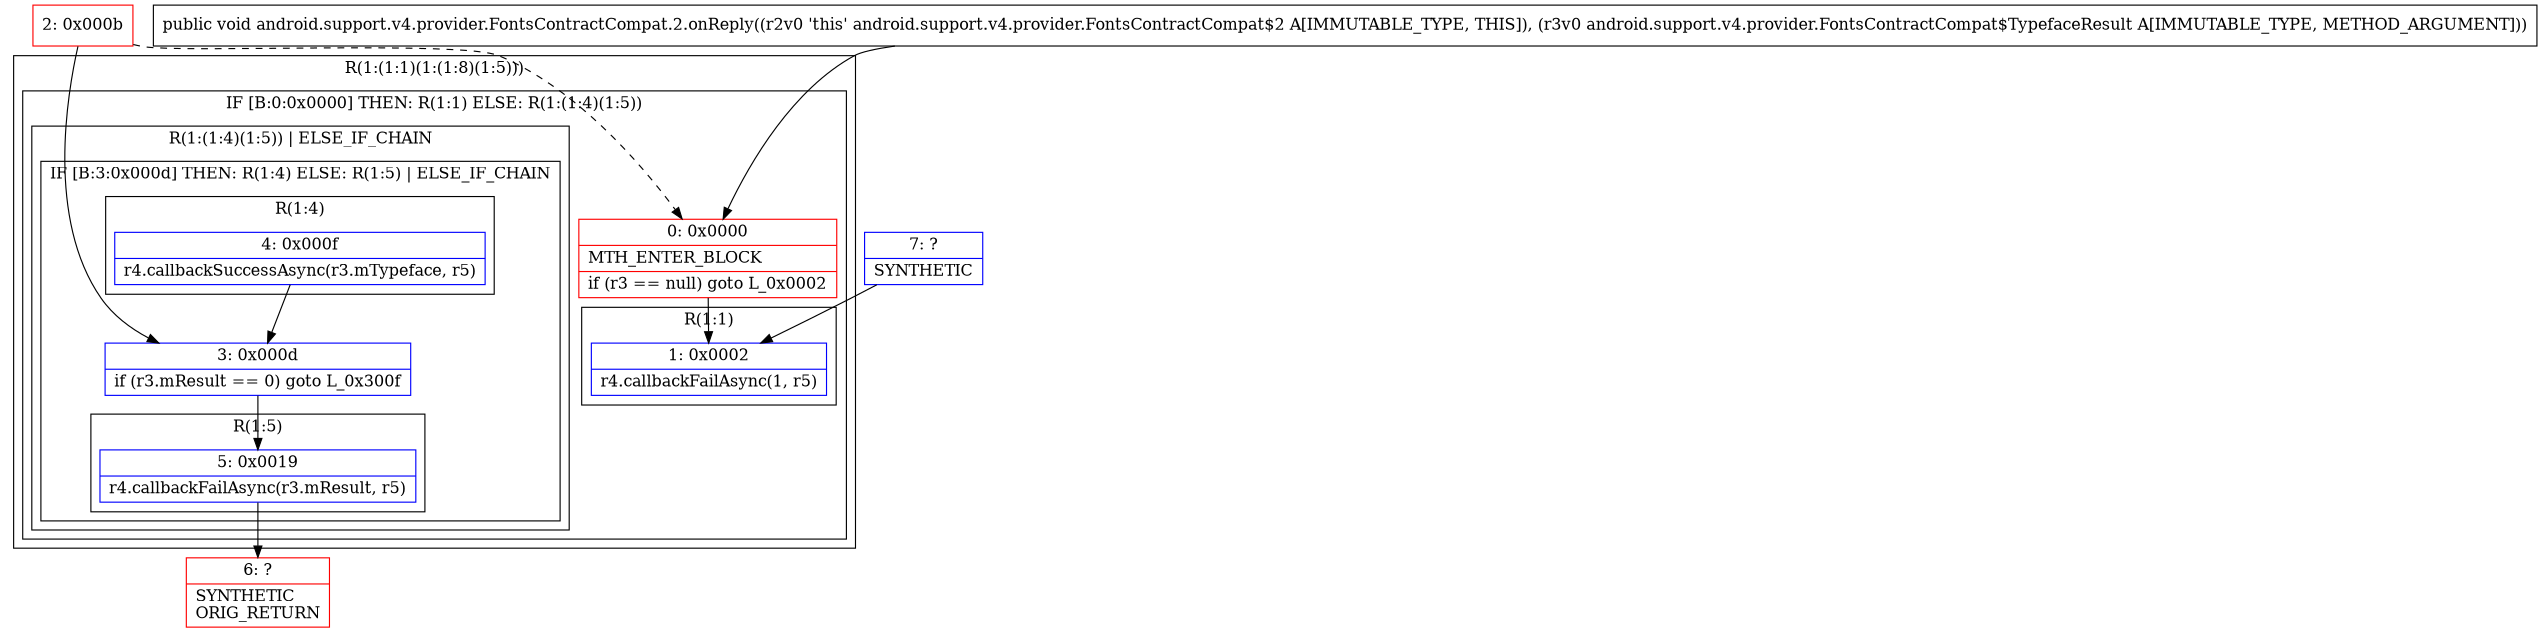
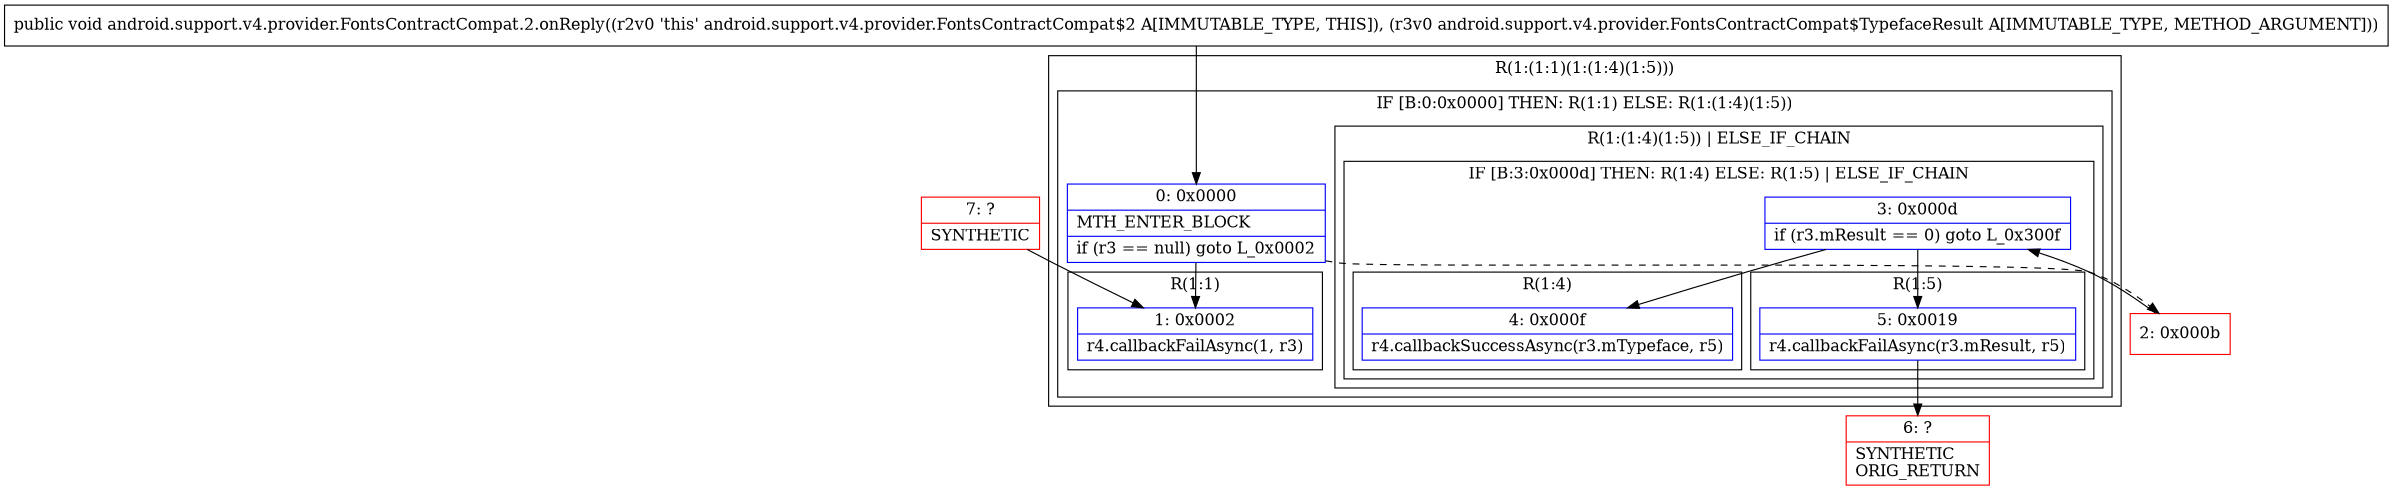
(434, 49) -> (1742, 265)
(435, 69) -> (1585, 69)
(708, 258) -> (1196, 223)
(924, 258) -> (980, 223)
(281, 309) -> (1723, 279)
(709, 382) -> (1195, 347)
